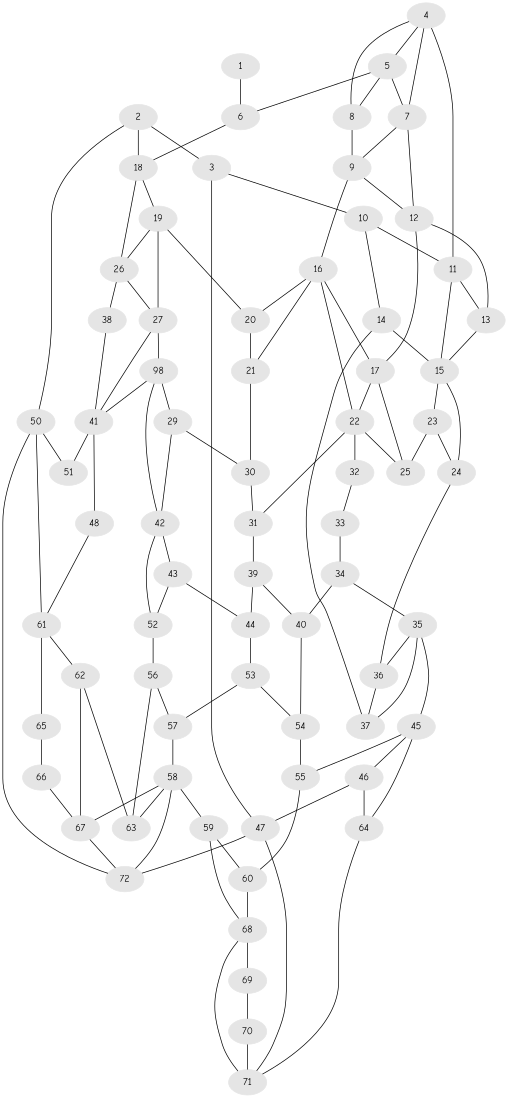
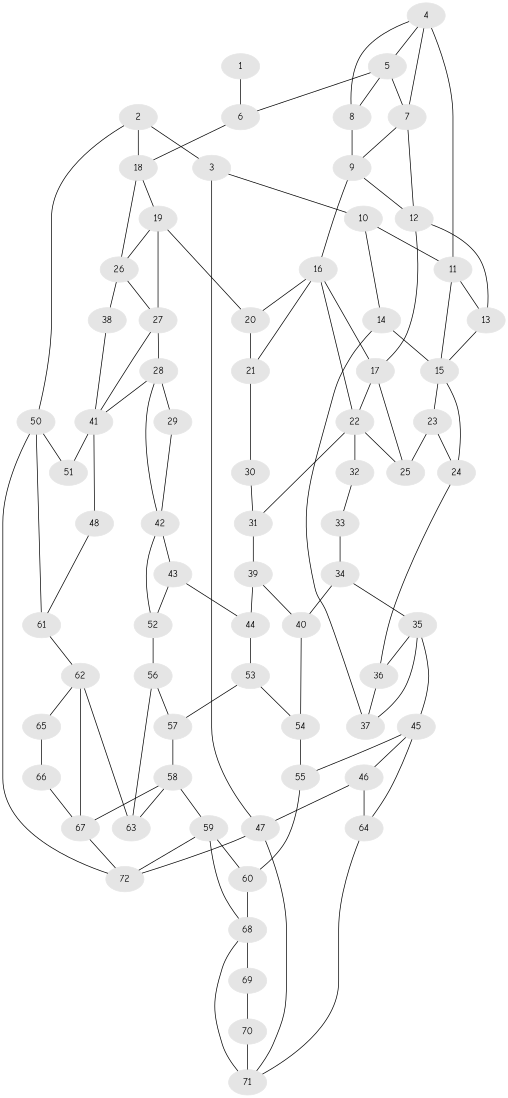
(159, 371) -> (159, 371)
(207, 444) -> none
(42, 676) -> (61, 701)
(160, 833) -> (167, 854)
